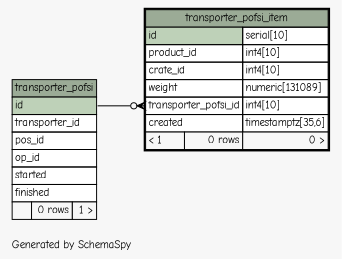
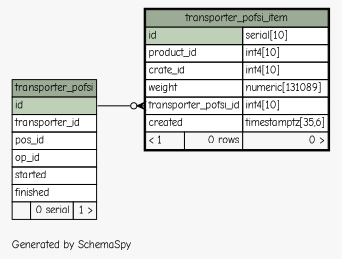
(53, 210) -> (53, 210)
